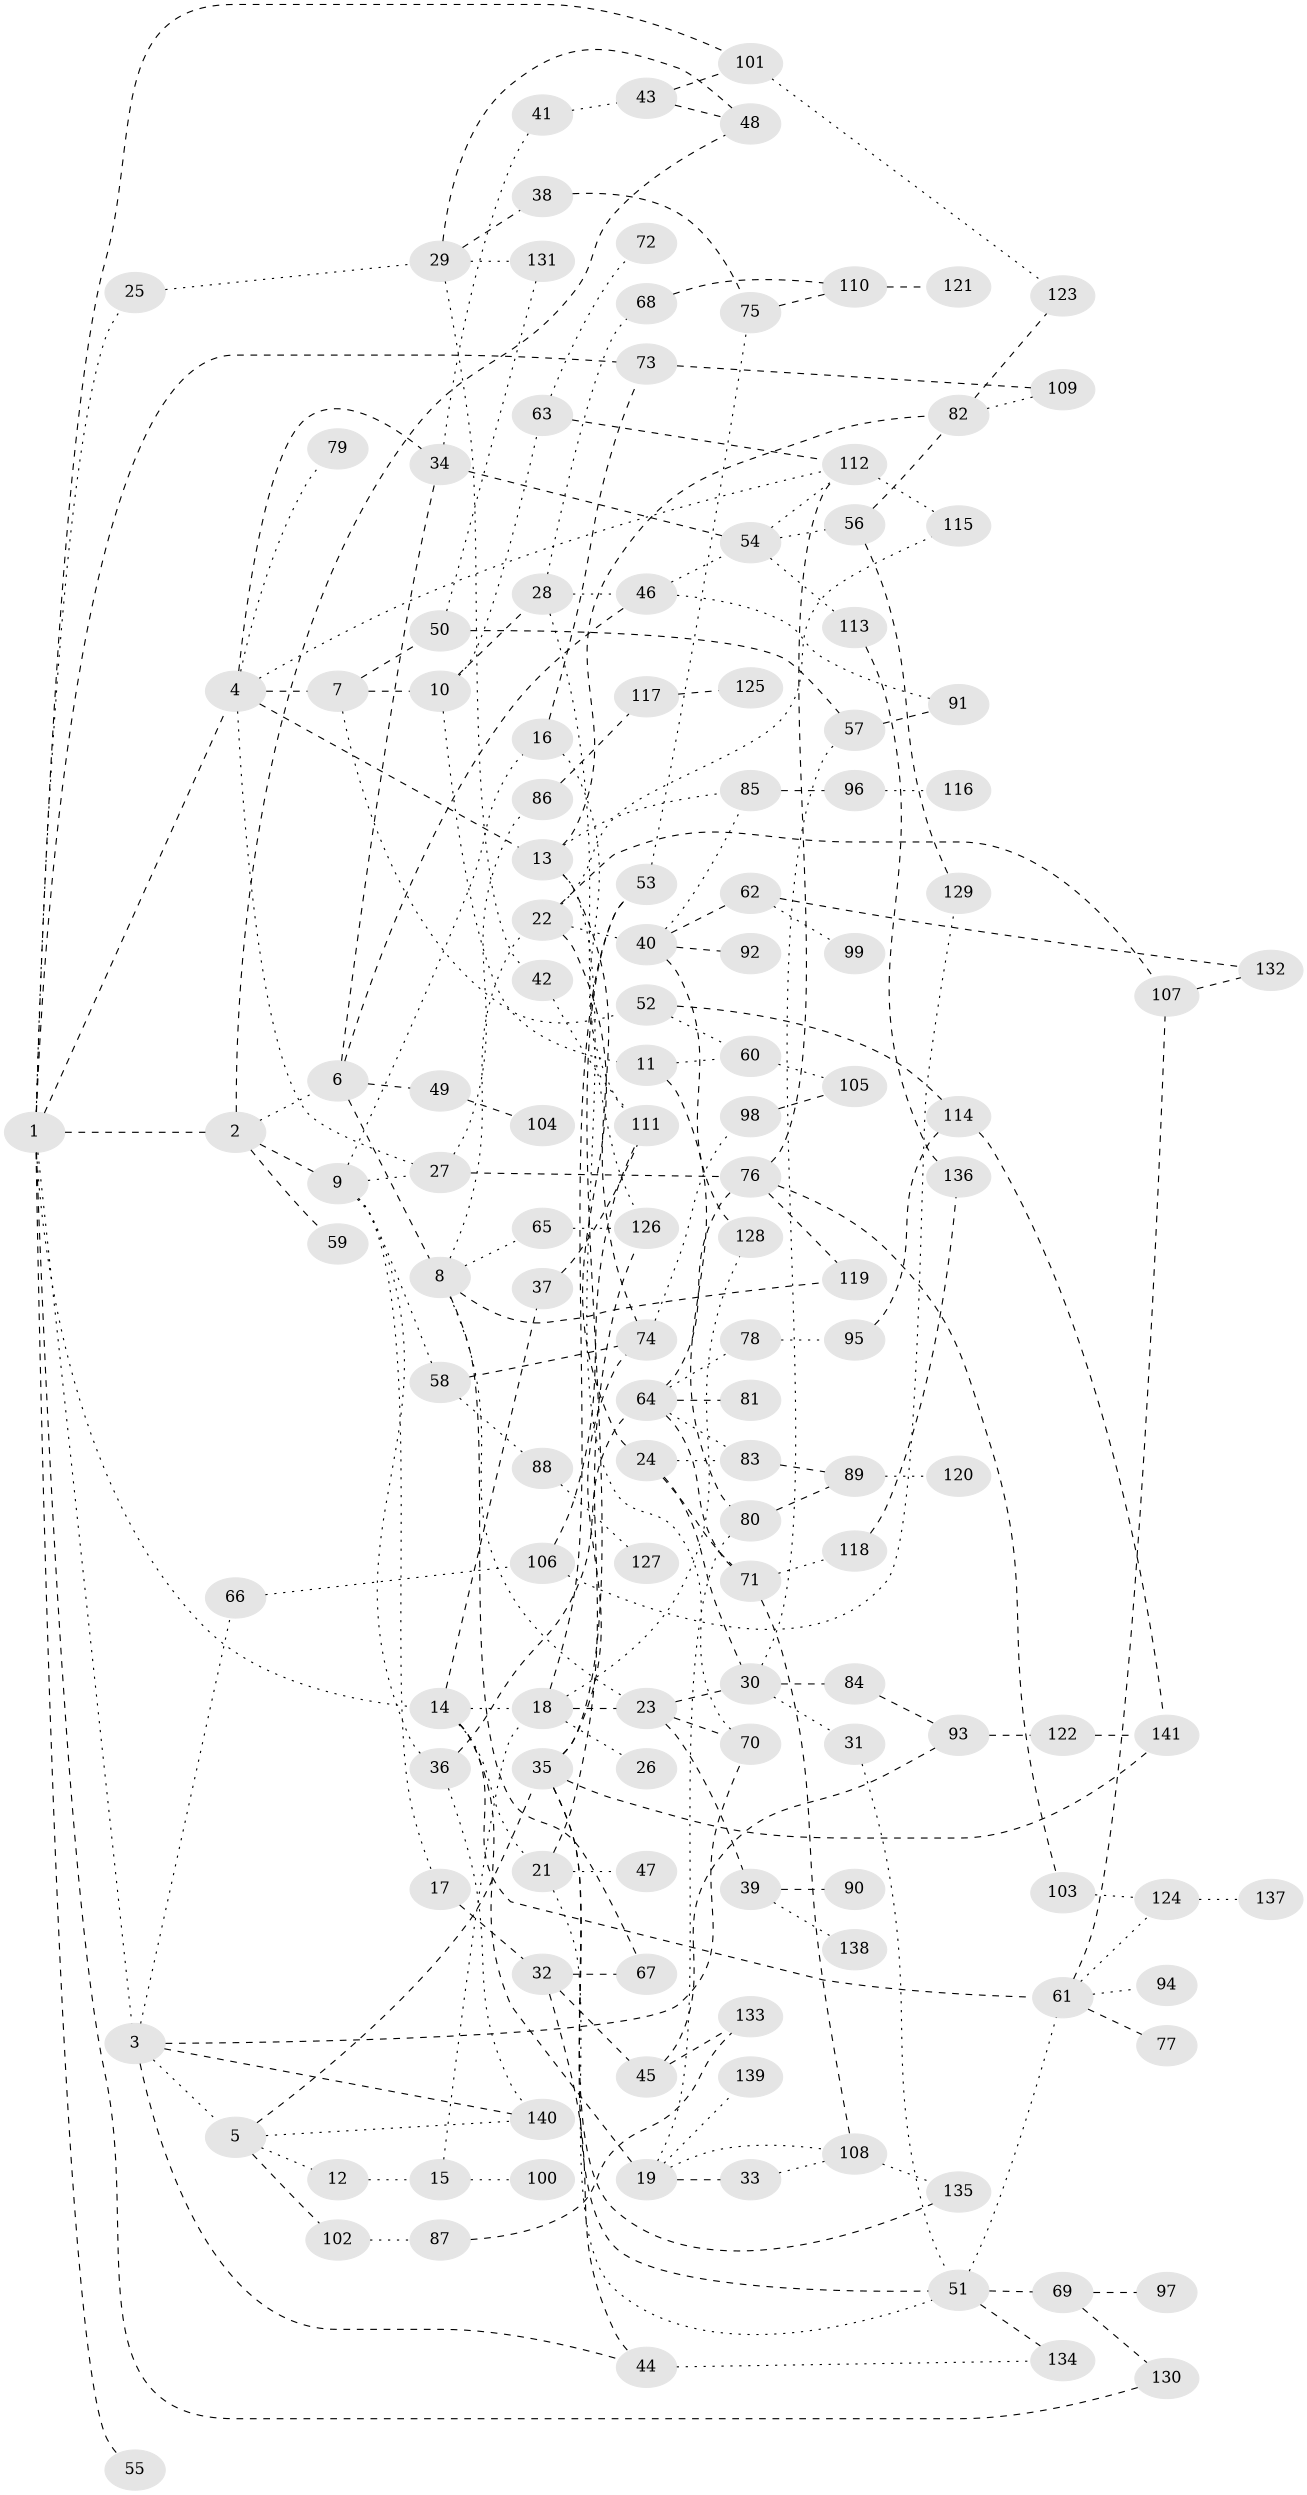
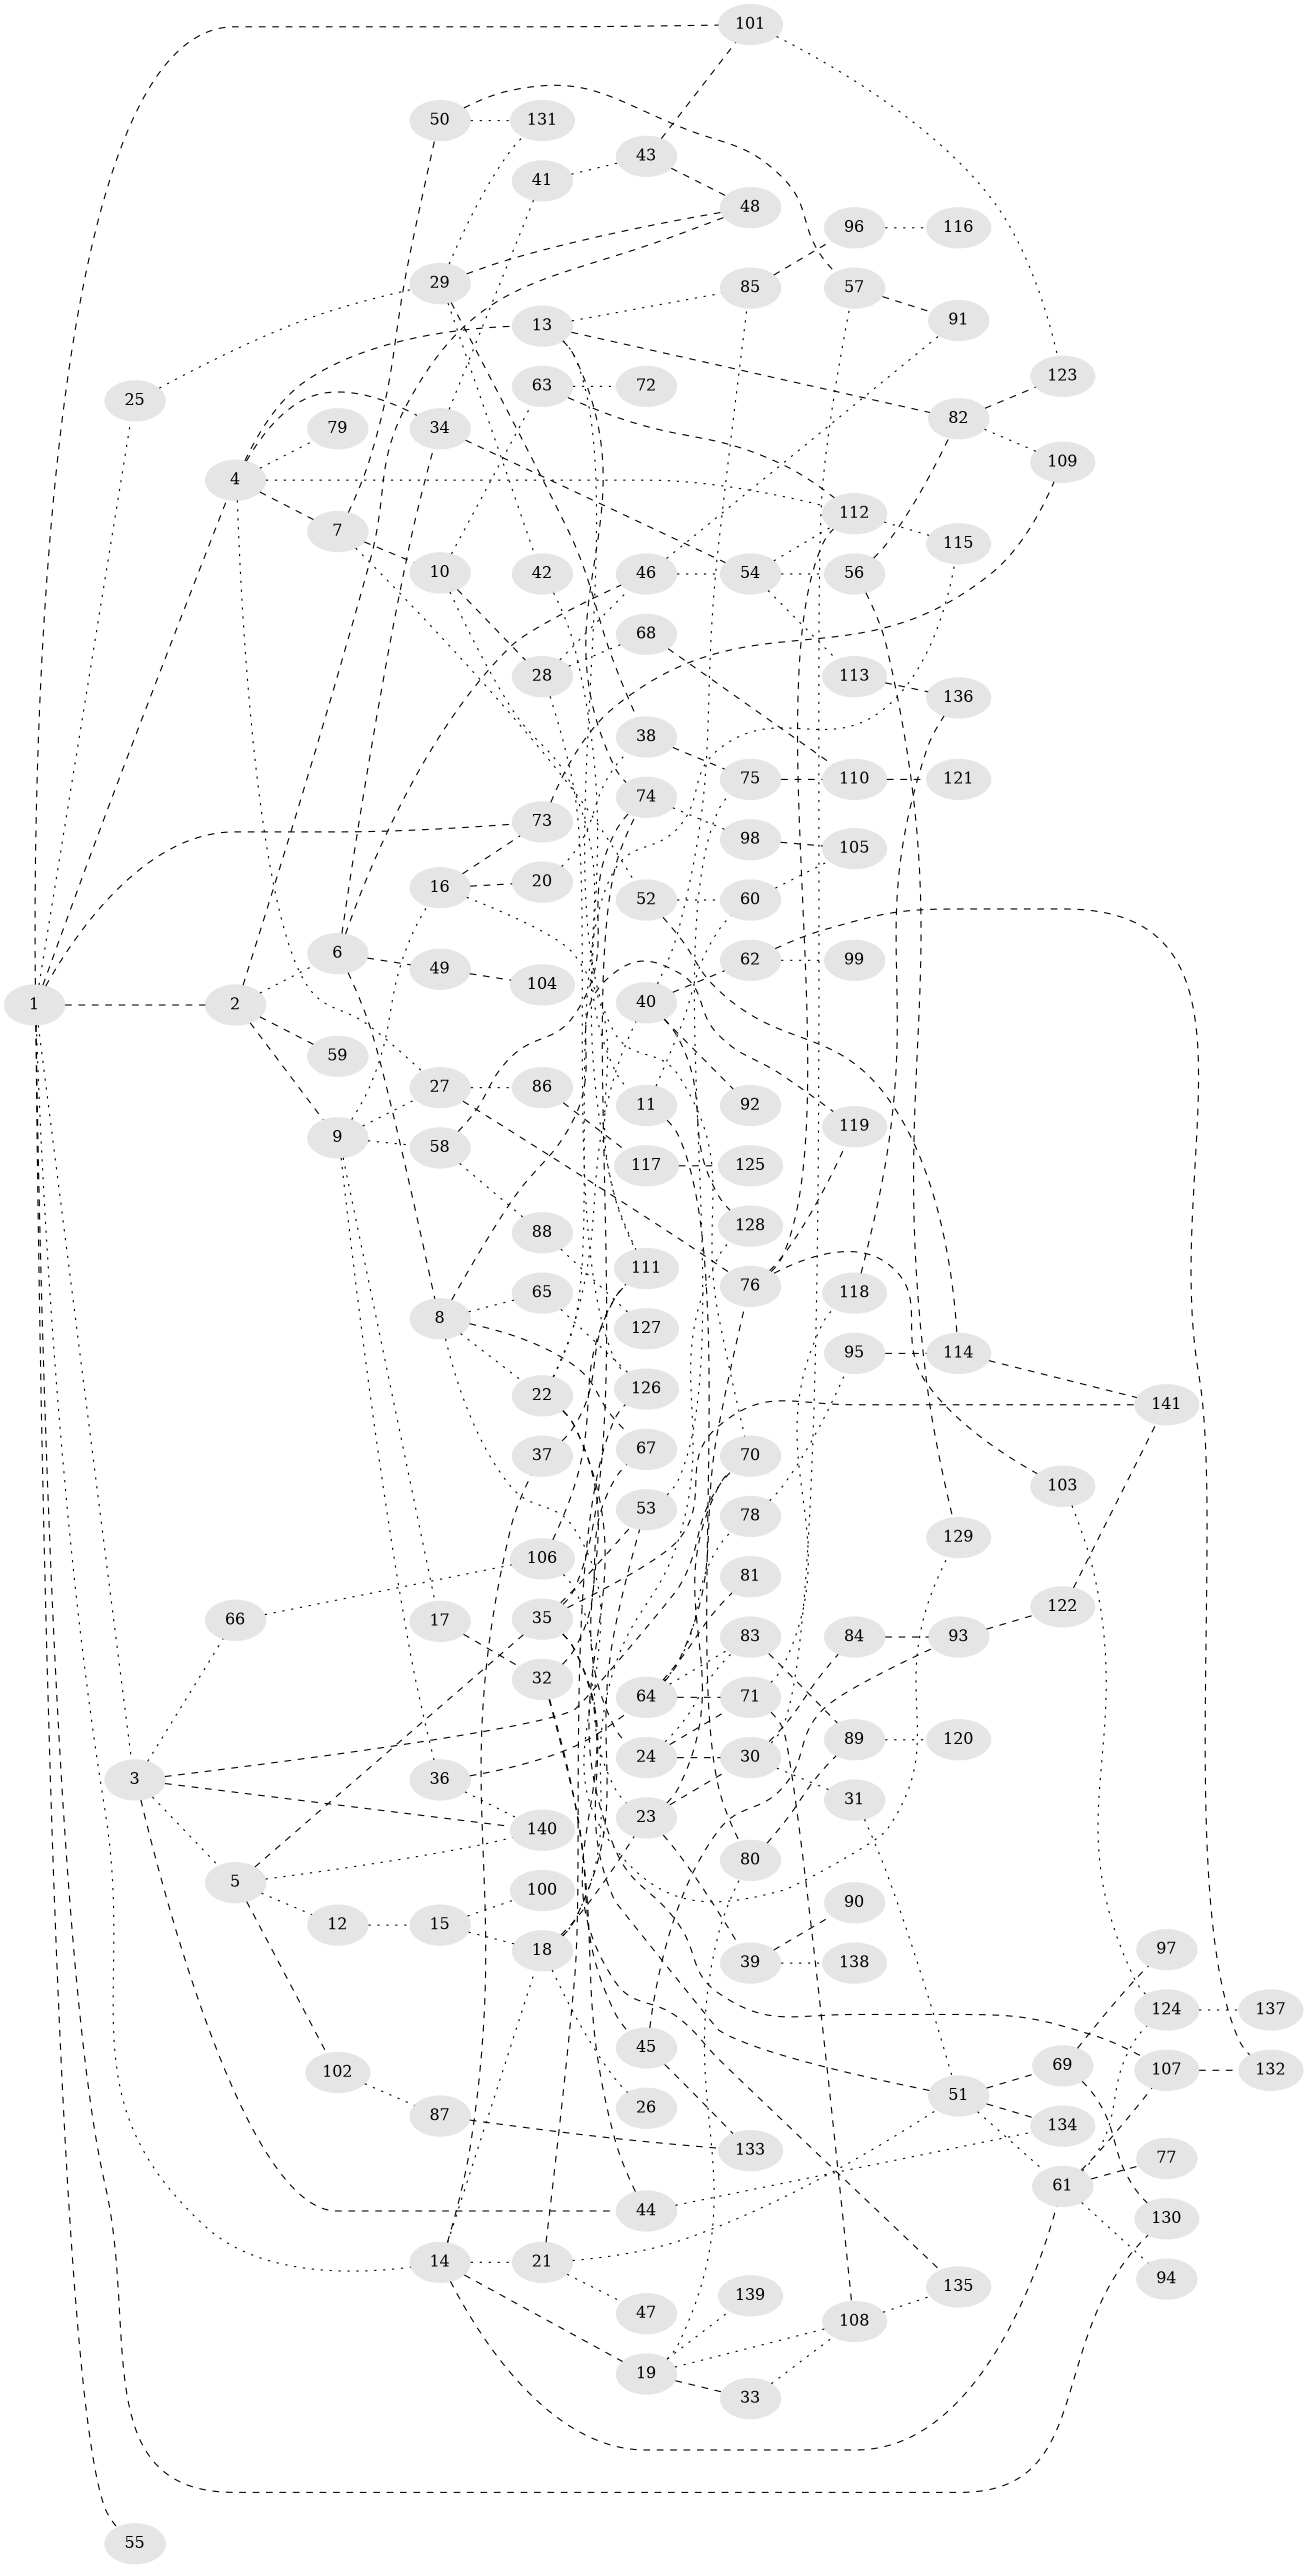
none -> (542, 882)
